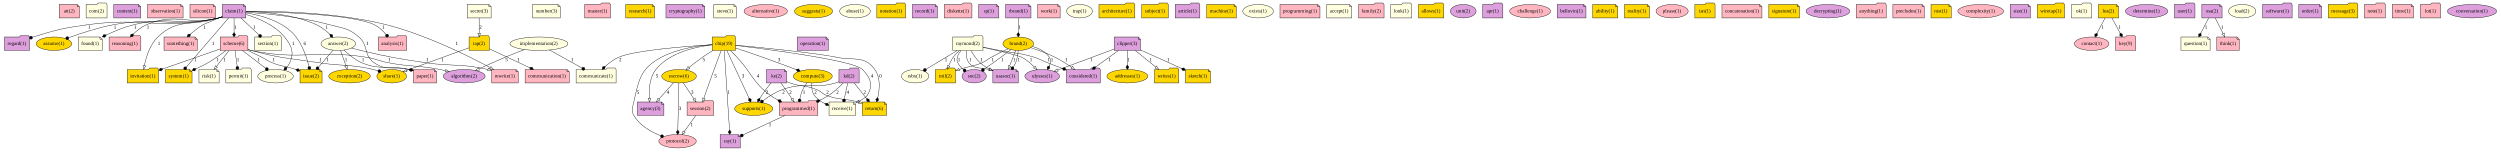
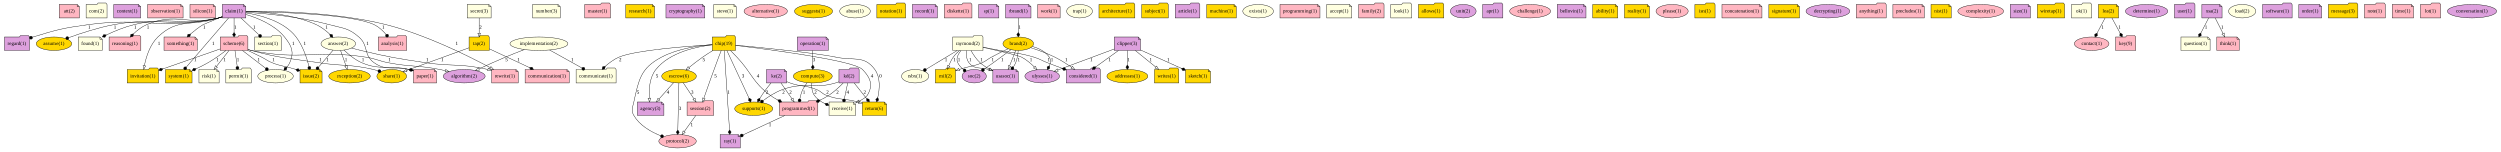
(305, 44) -> (305, 44)
(766, 58) -> (813, 59)
